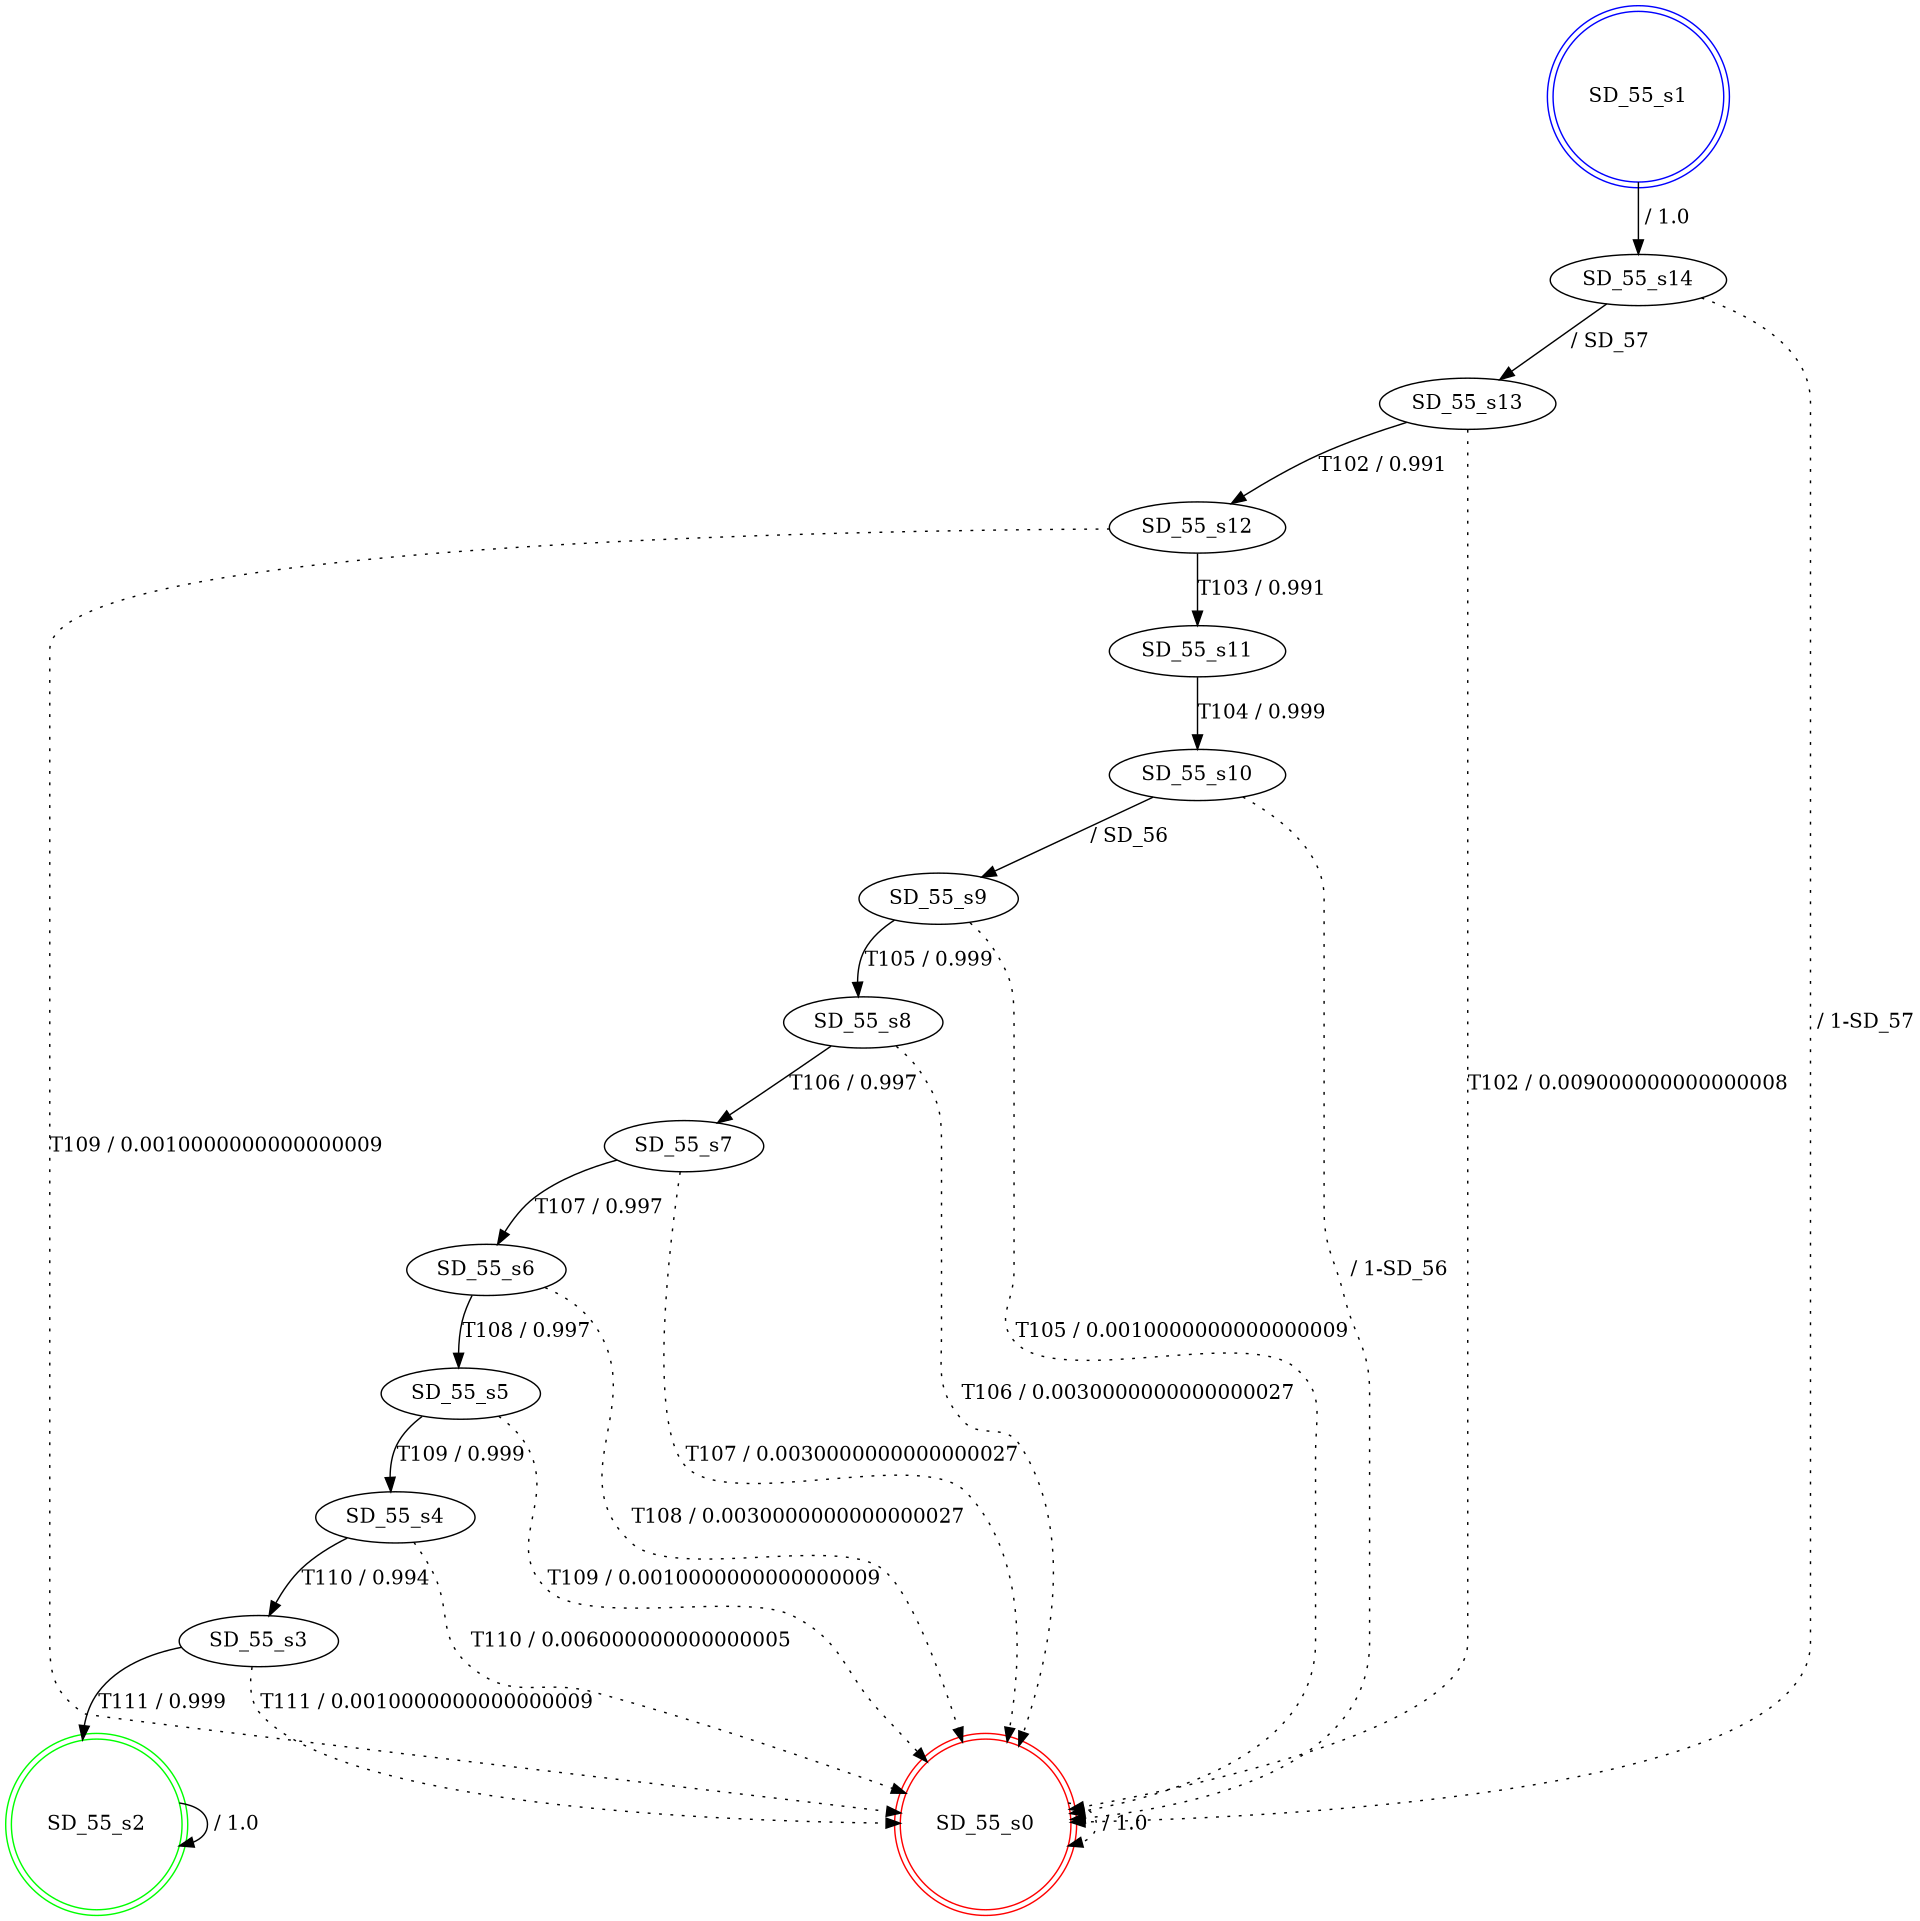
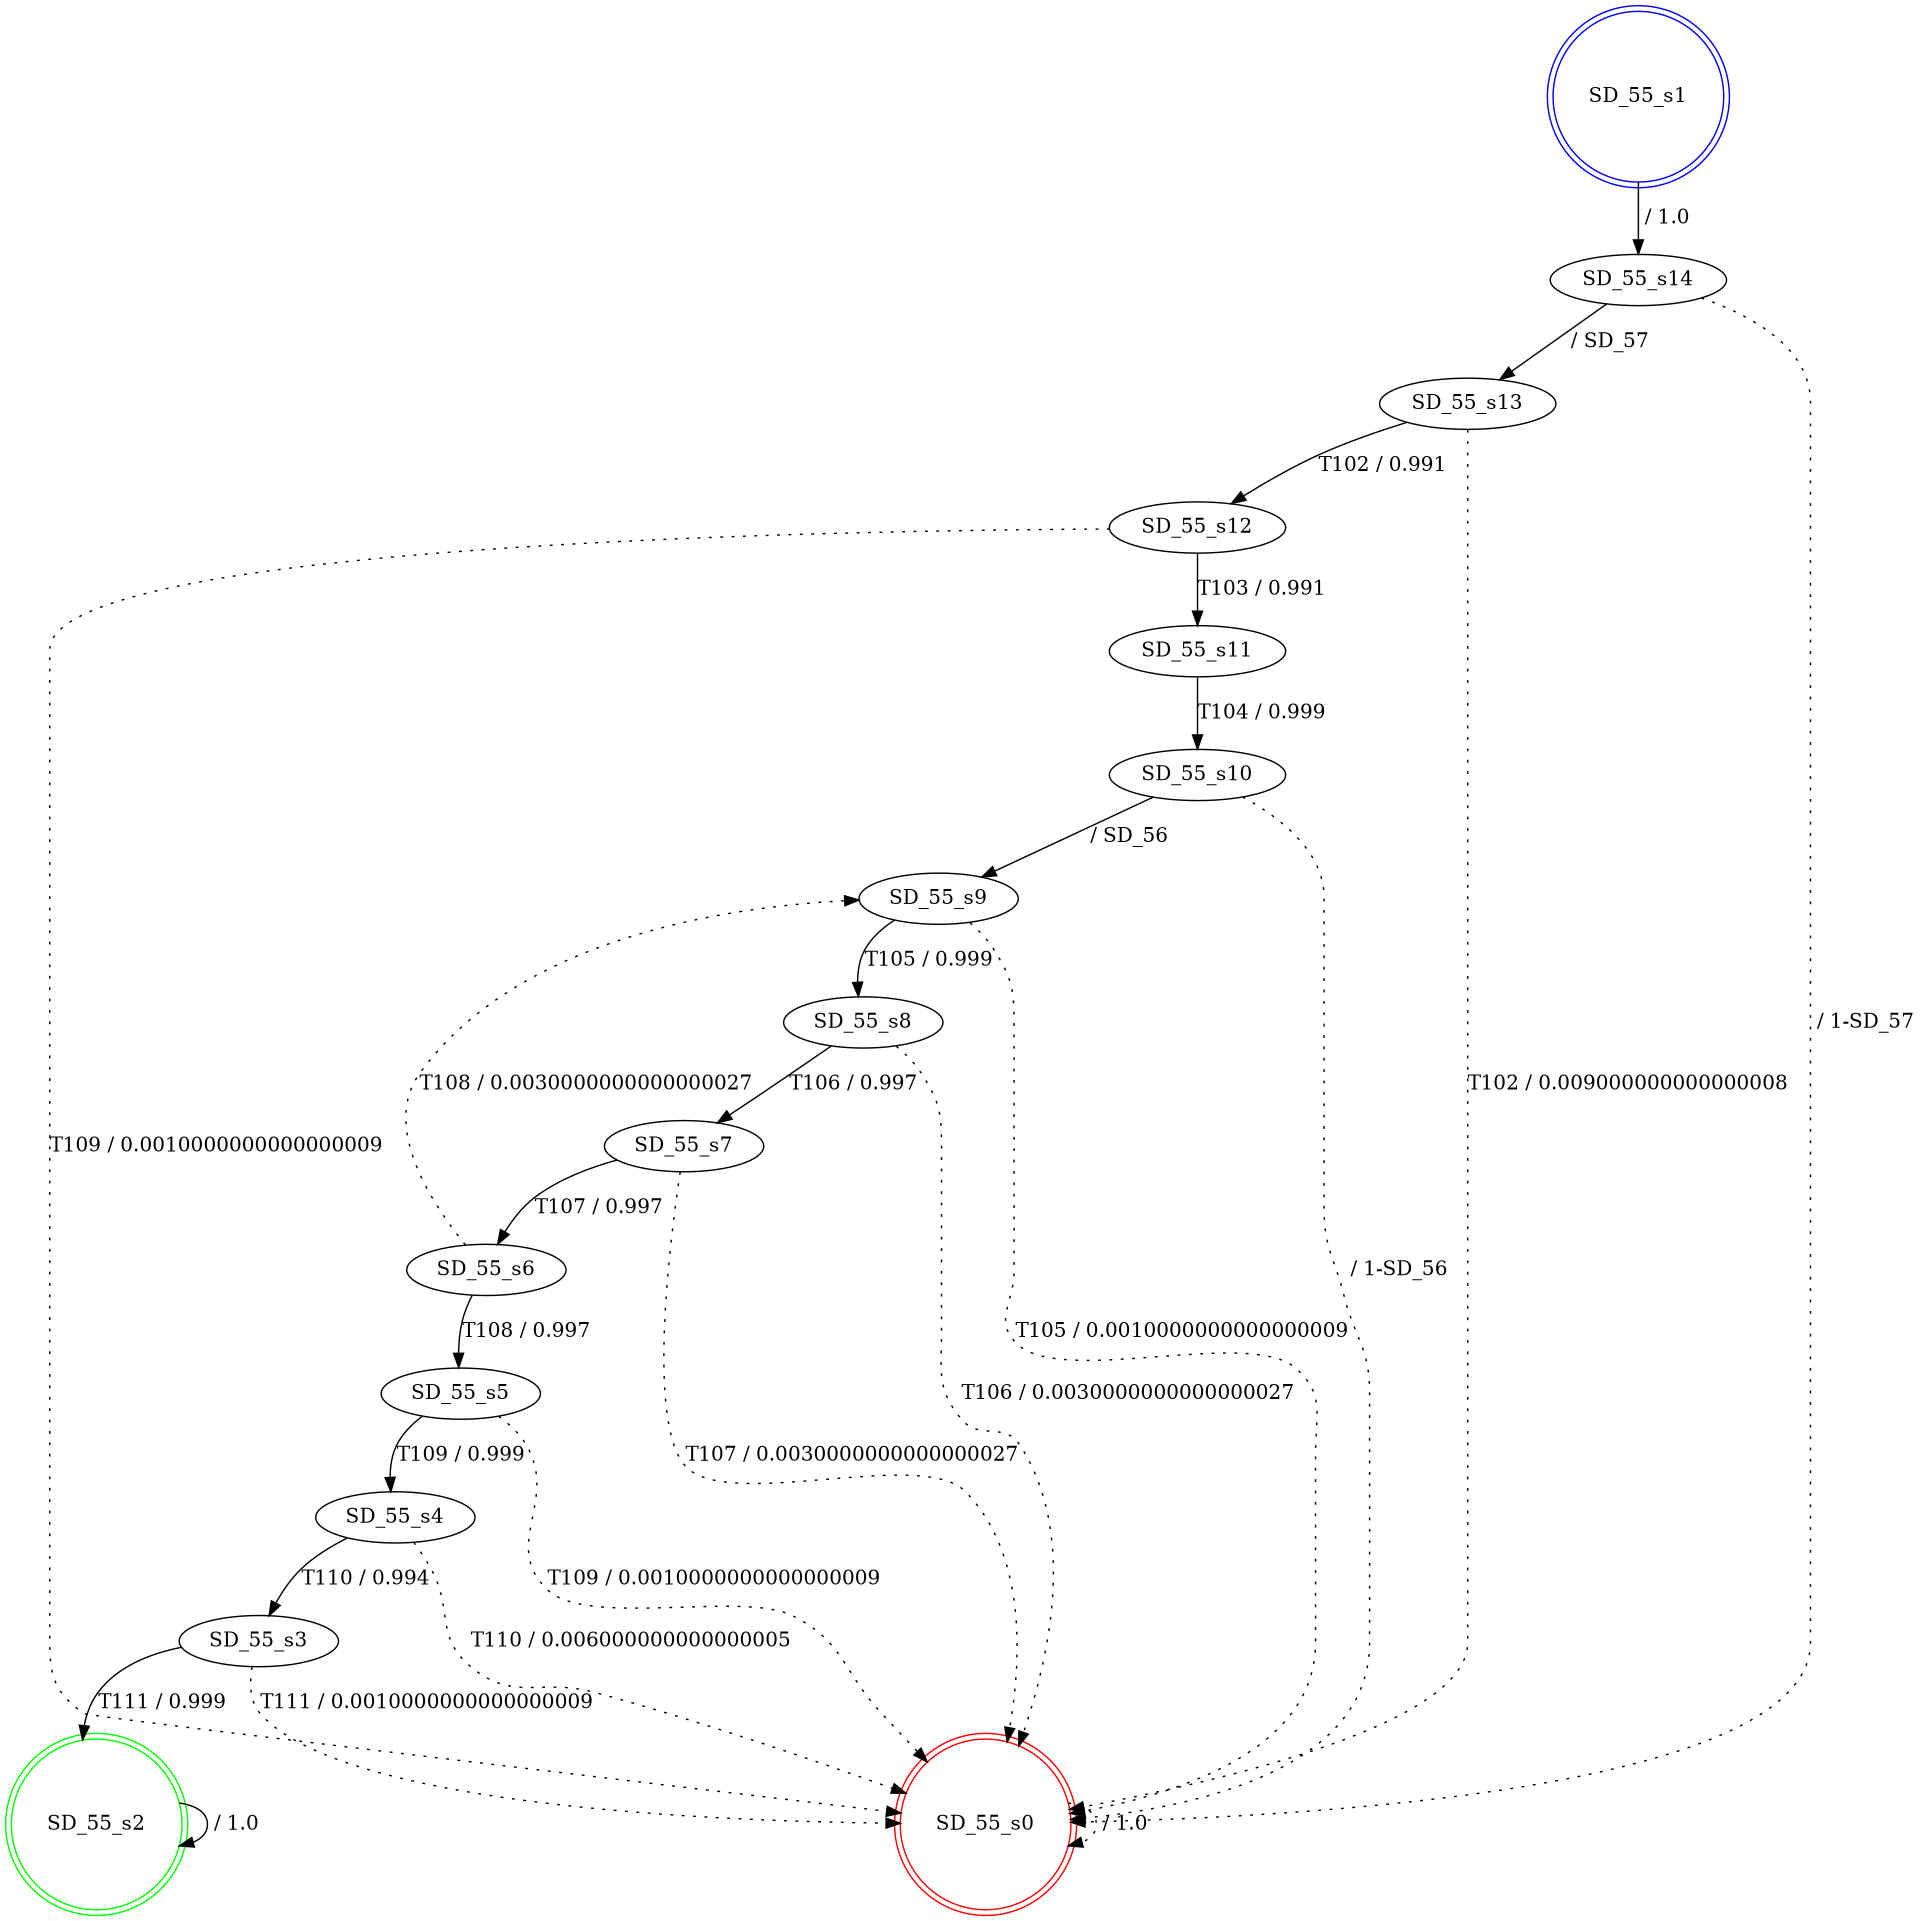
(699, 1559) -> (526, 982)
